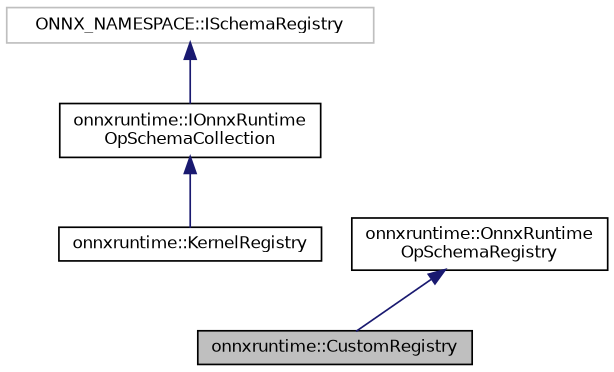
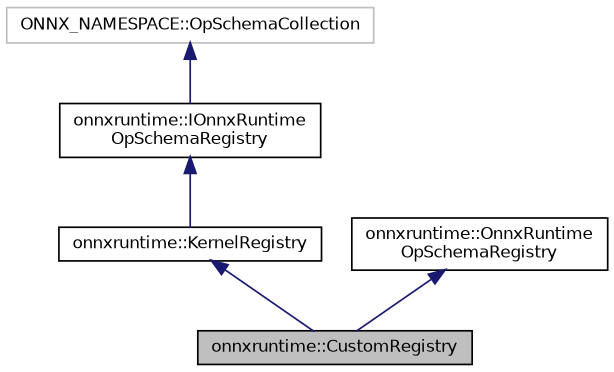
(190, 25) -> (190, 25)
(190, 130) -> (190, 130)
none -> (270, 301)
